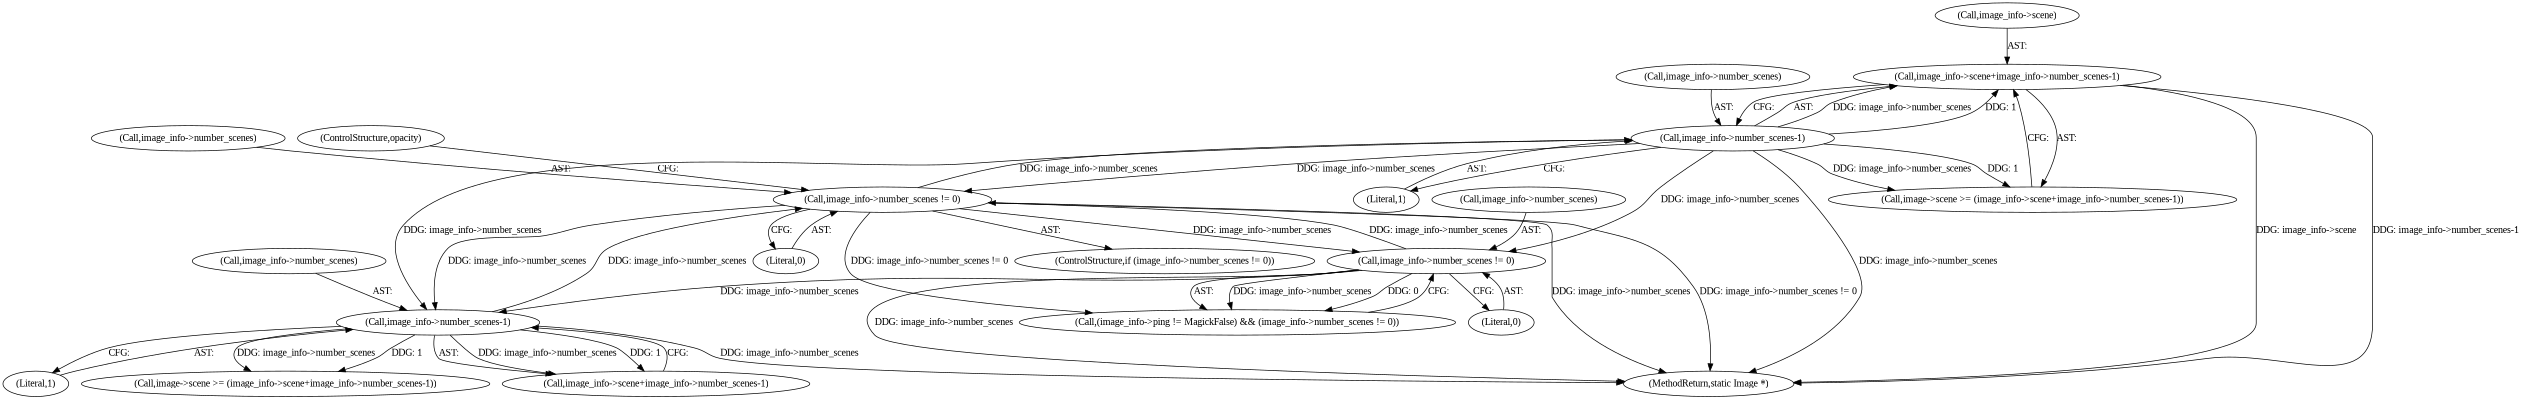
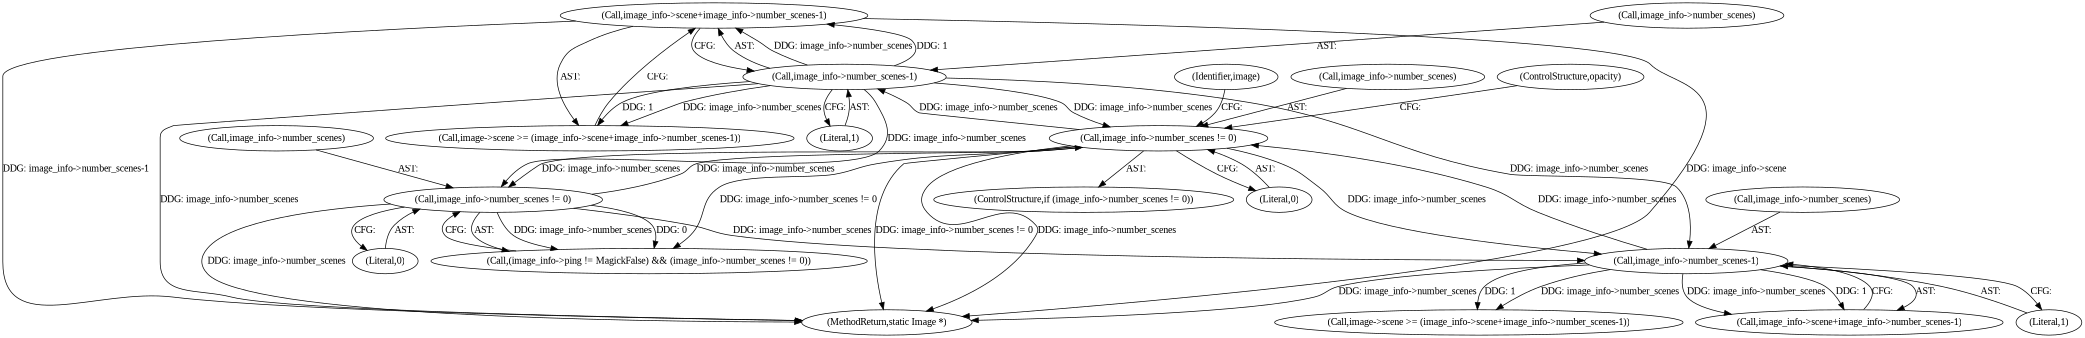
(2007, 16) -> none
none -> (1226, 77)
